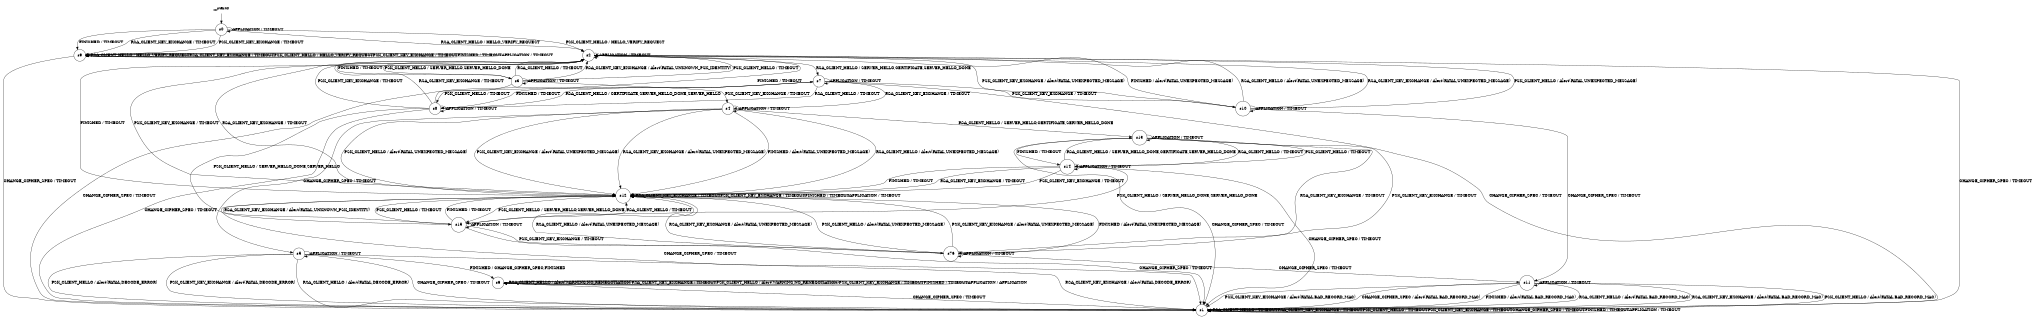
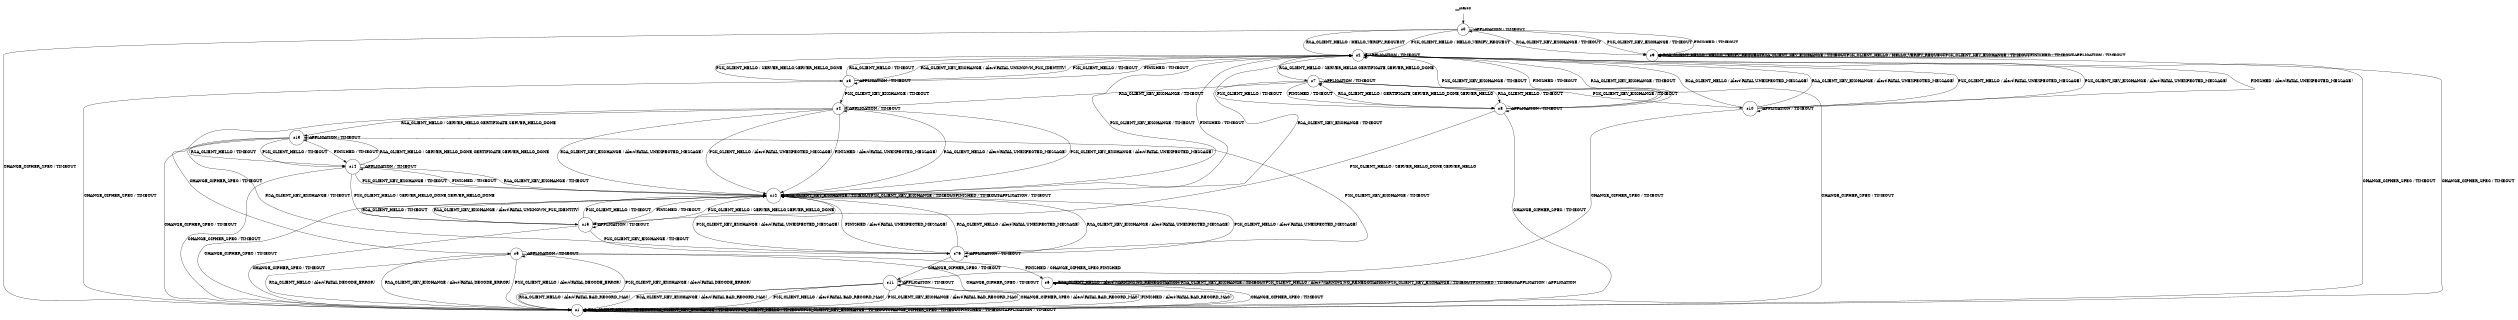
none -> (330, 41)
